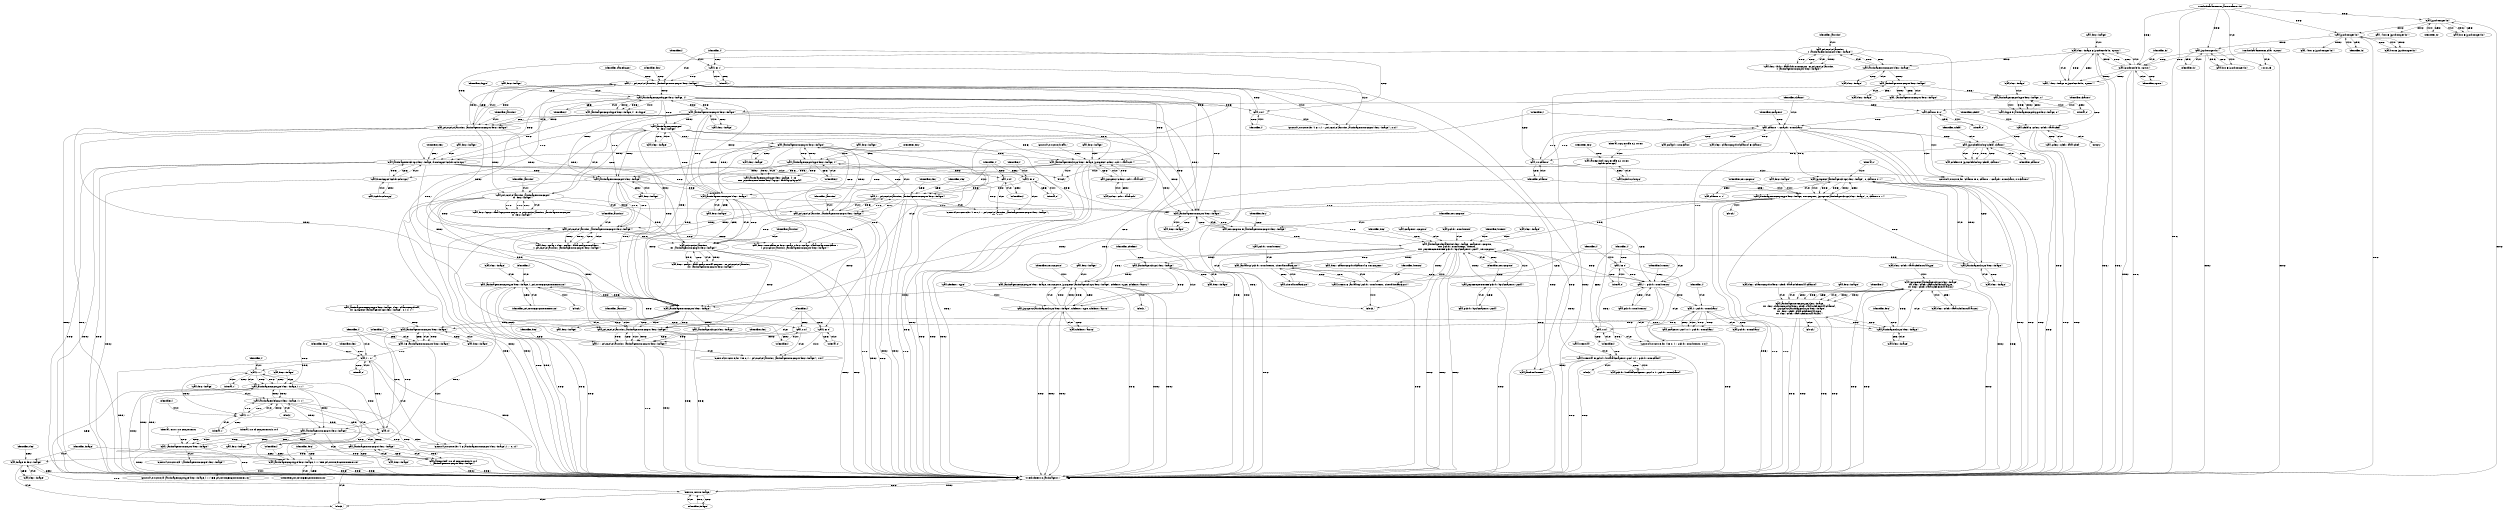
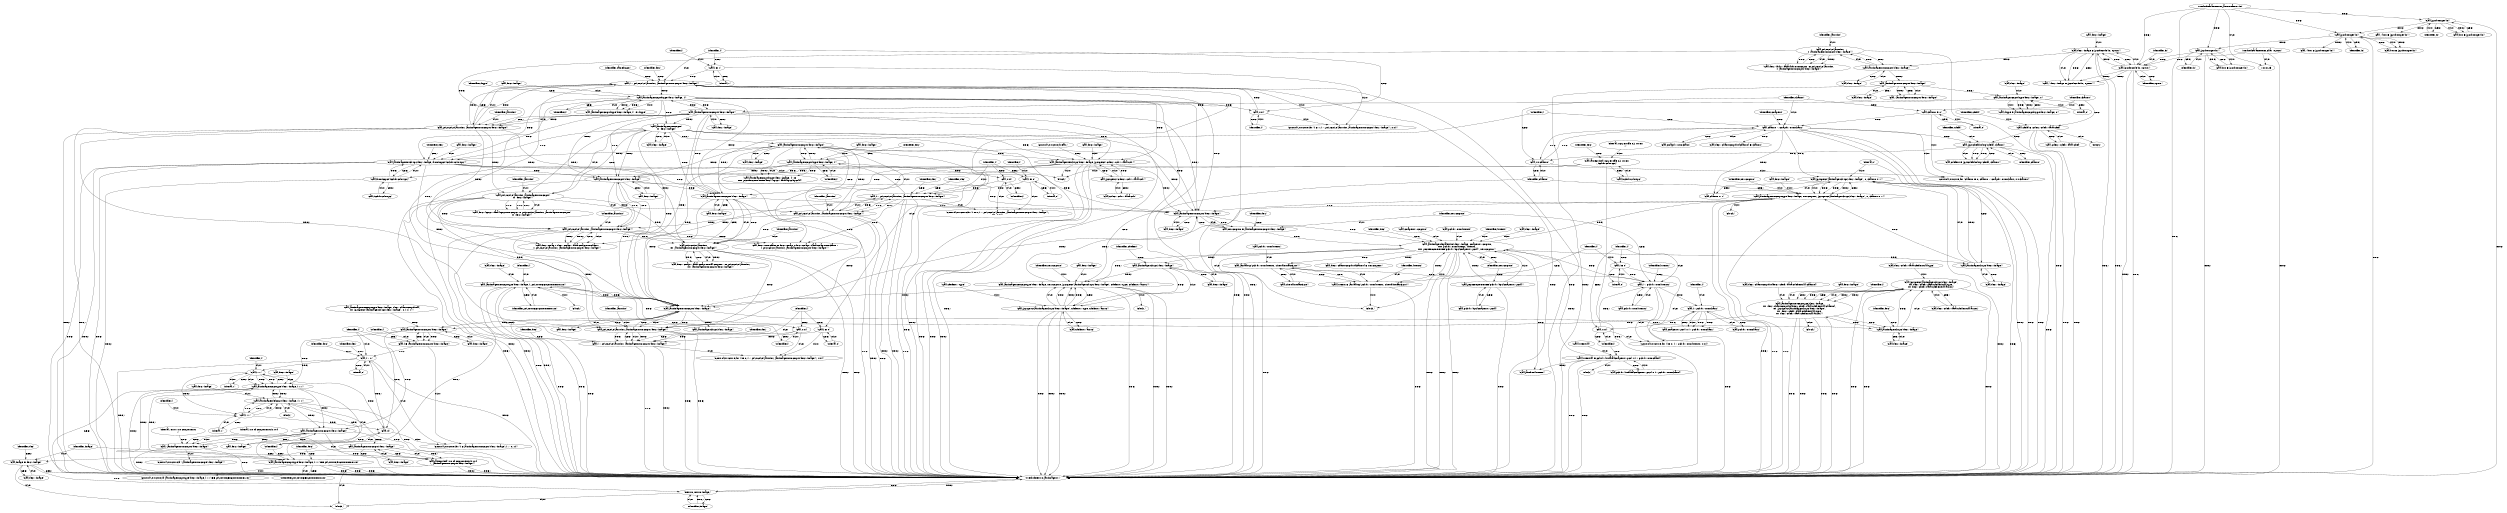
(1697, 190) -> (1750, 162)
